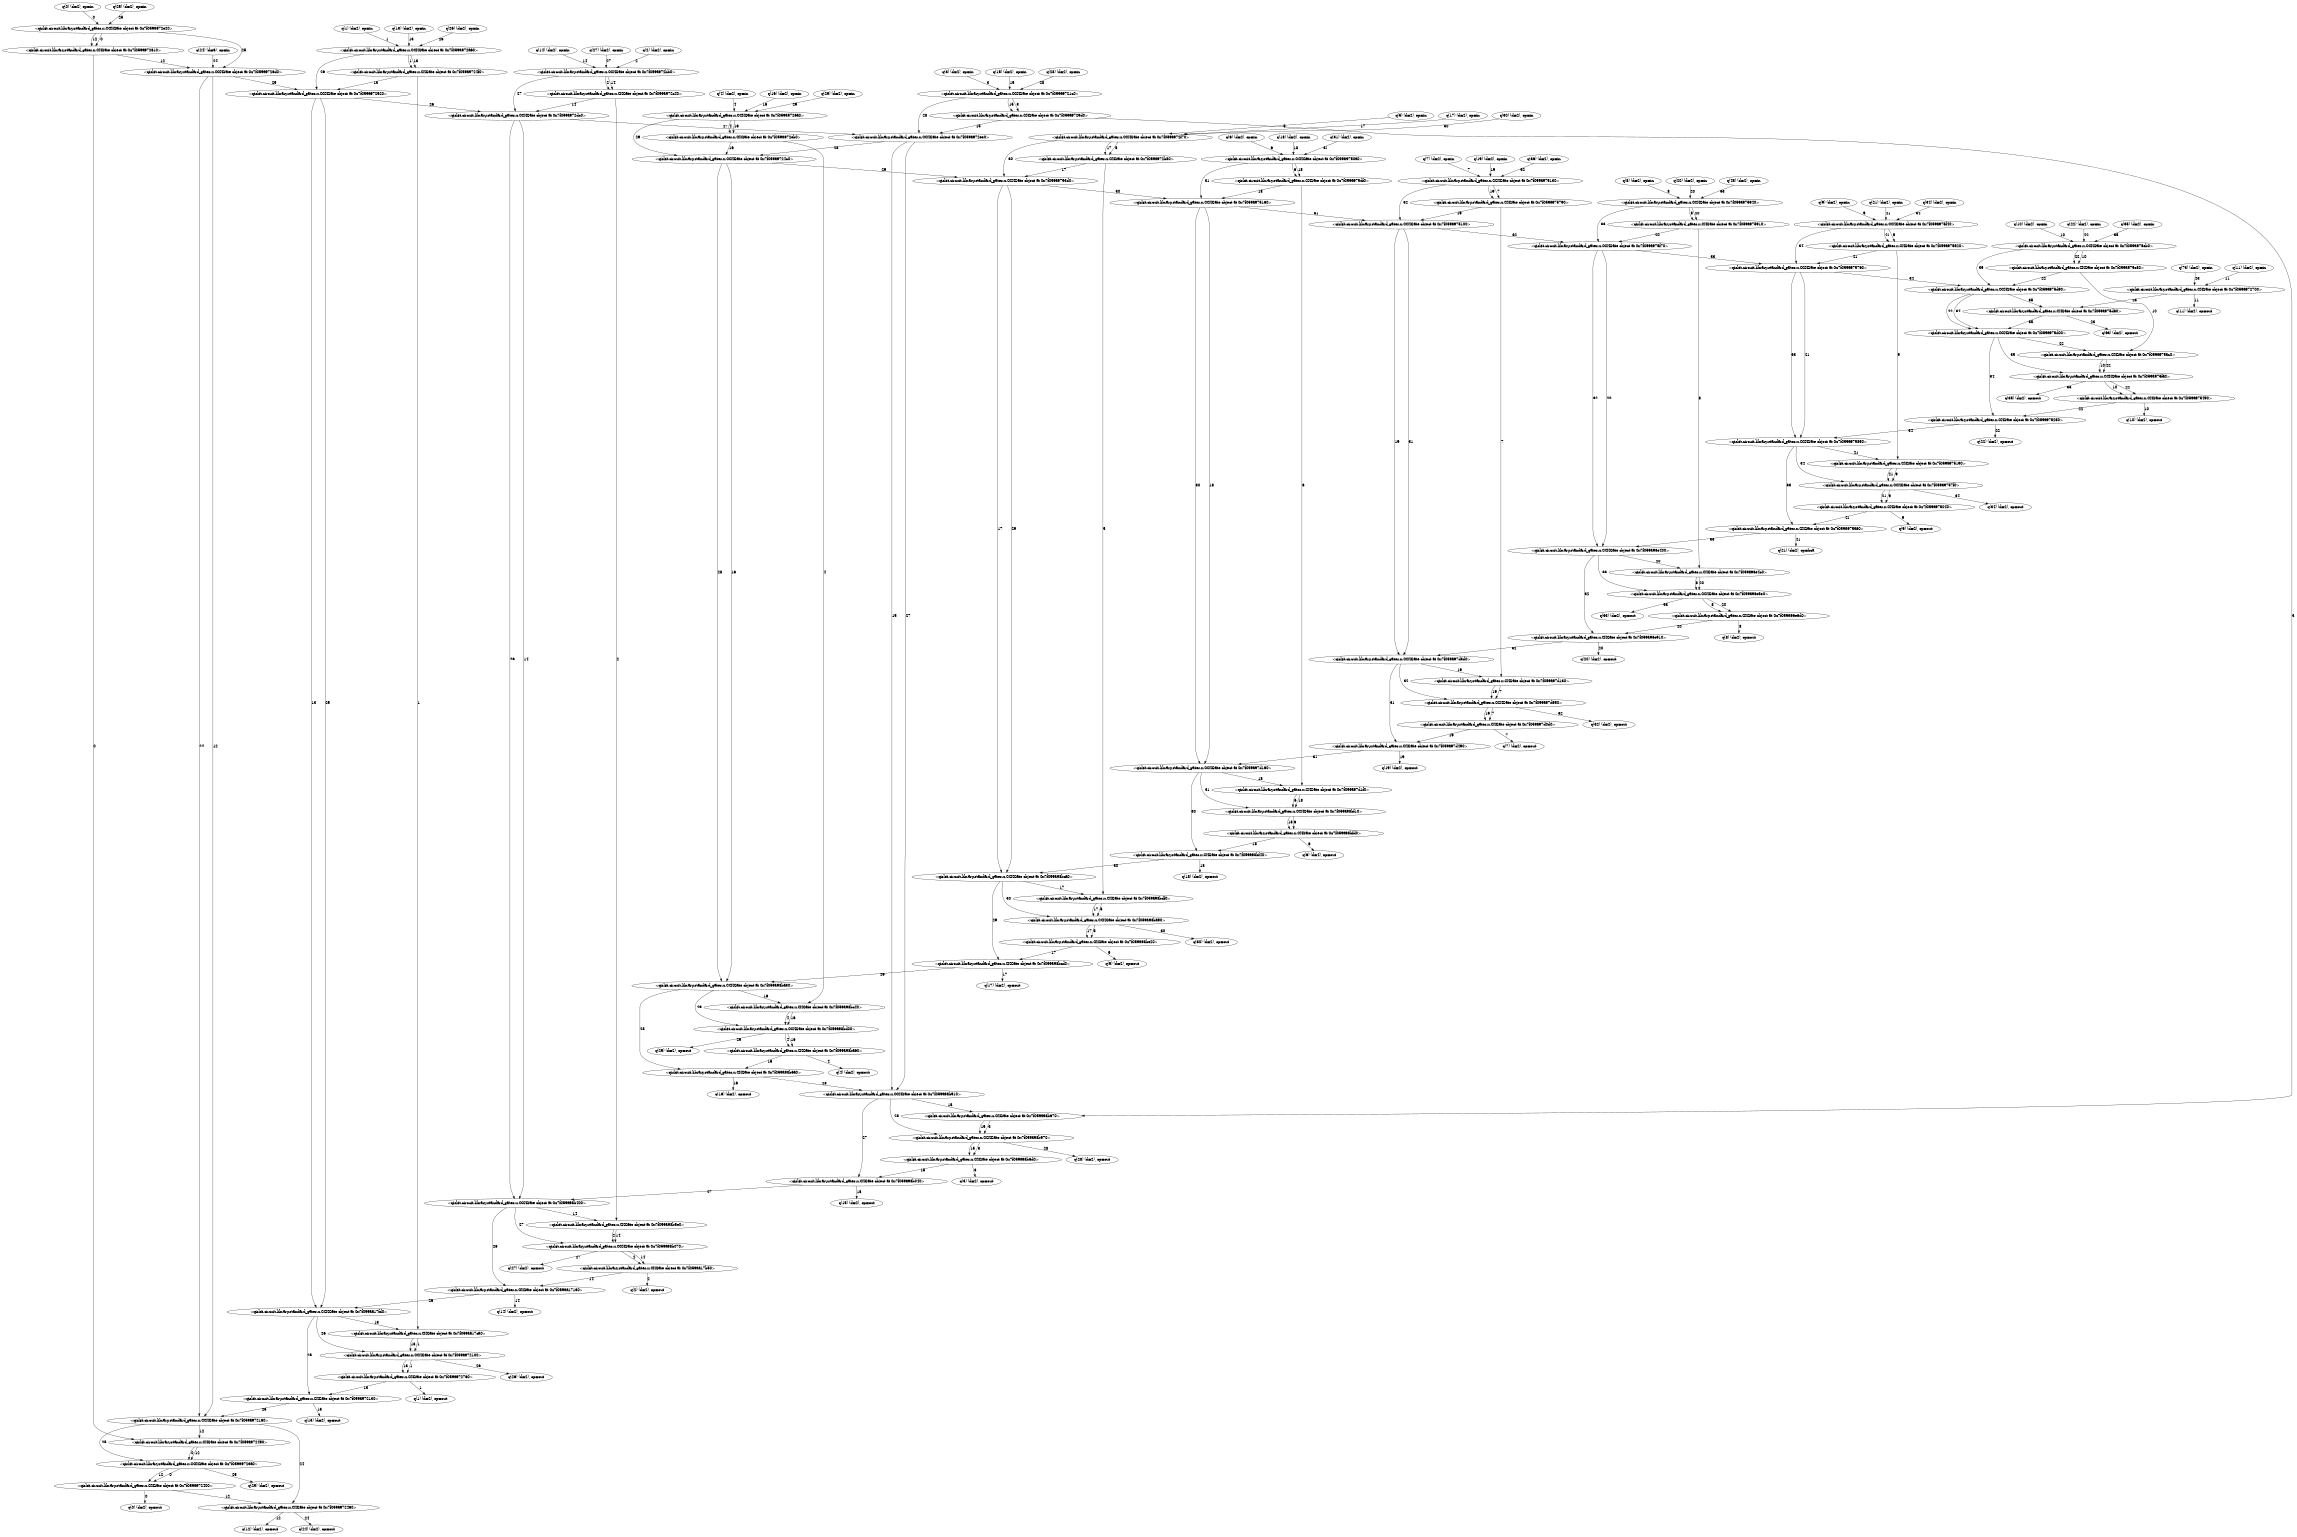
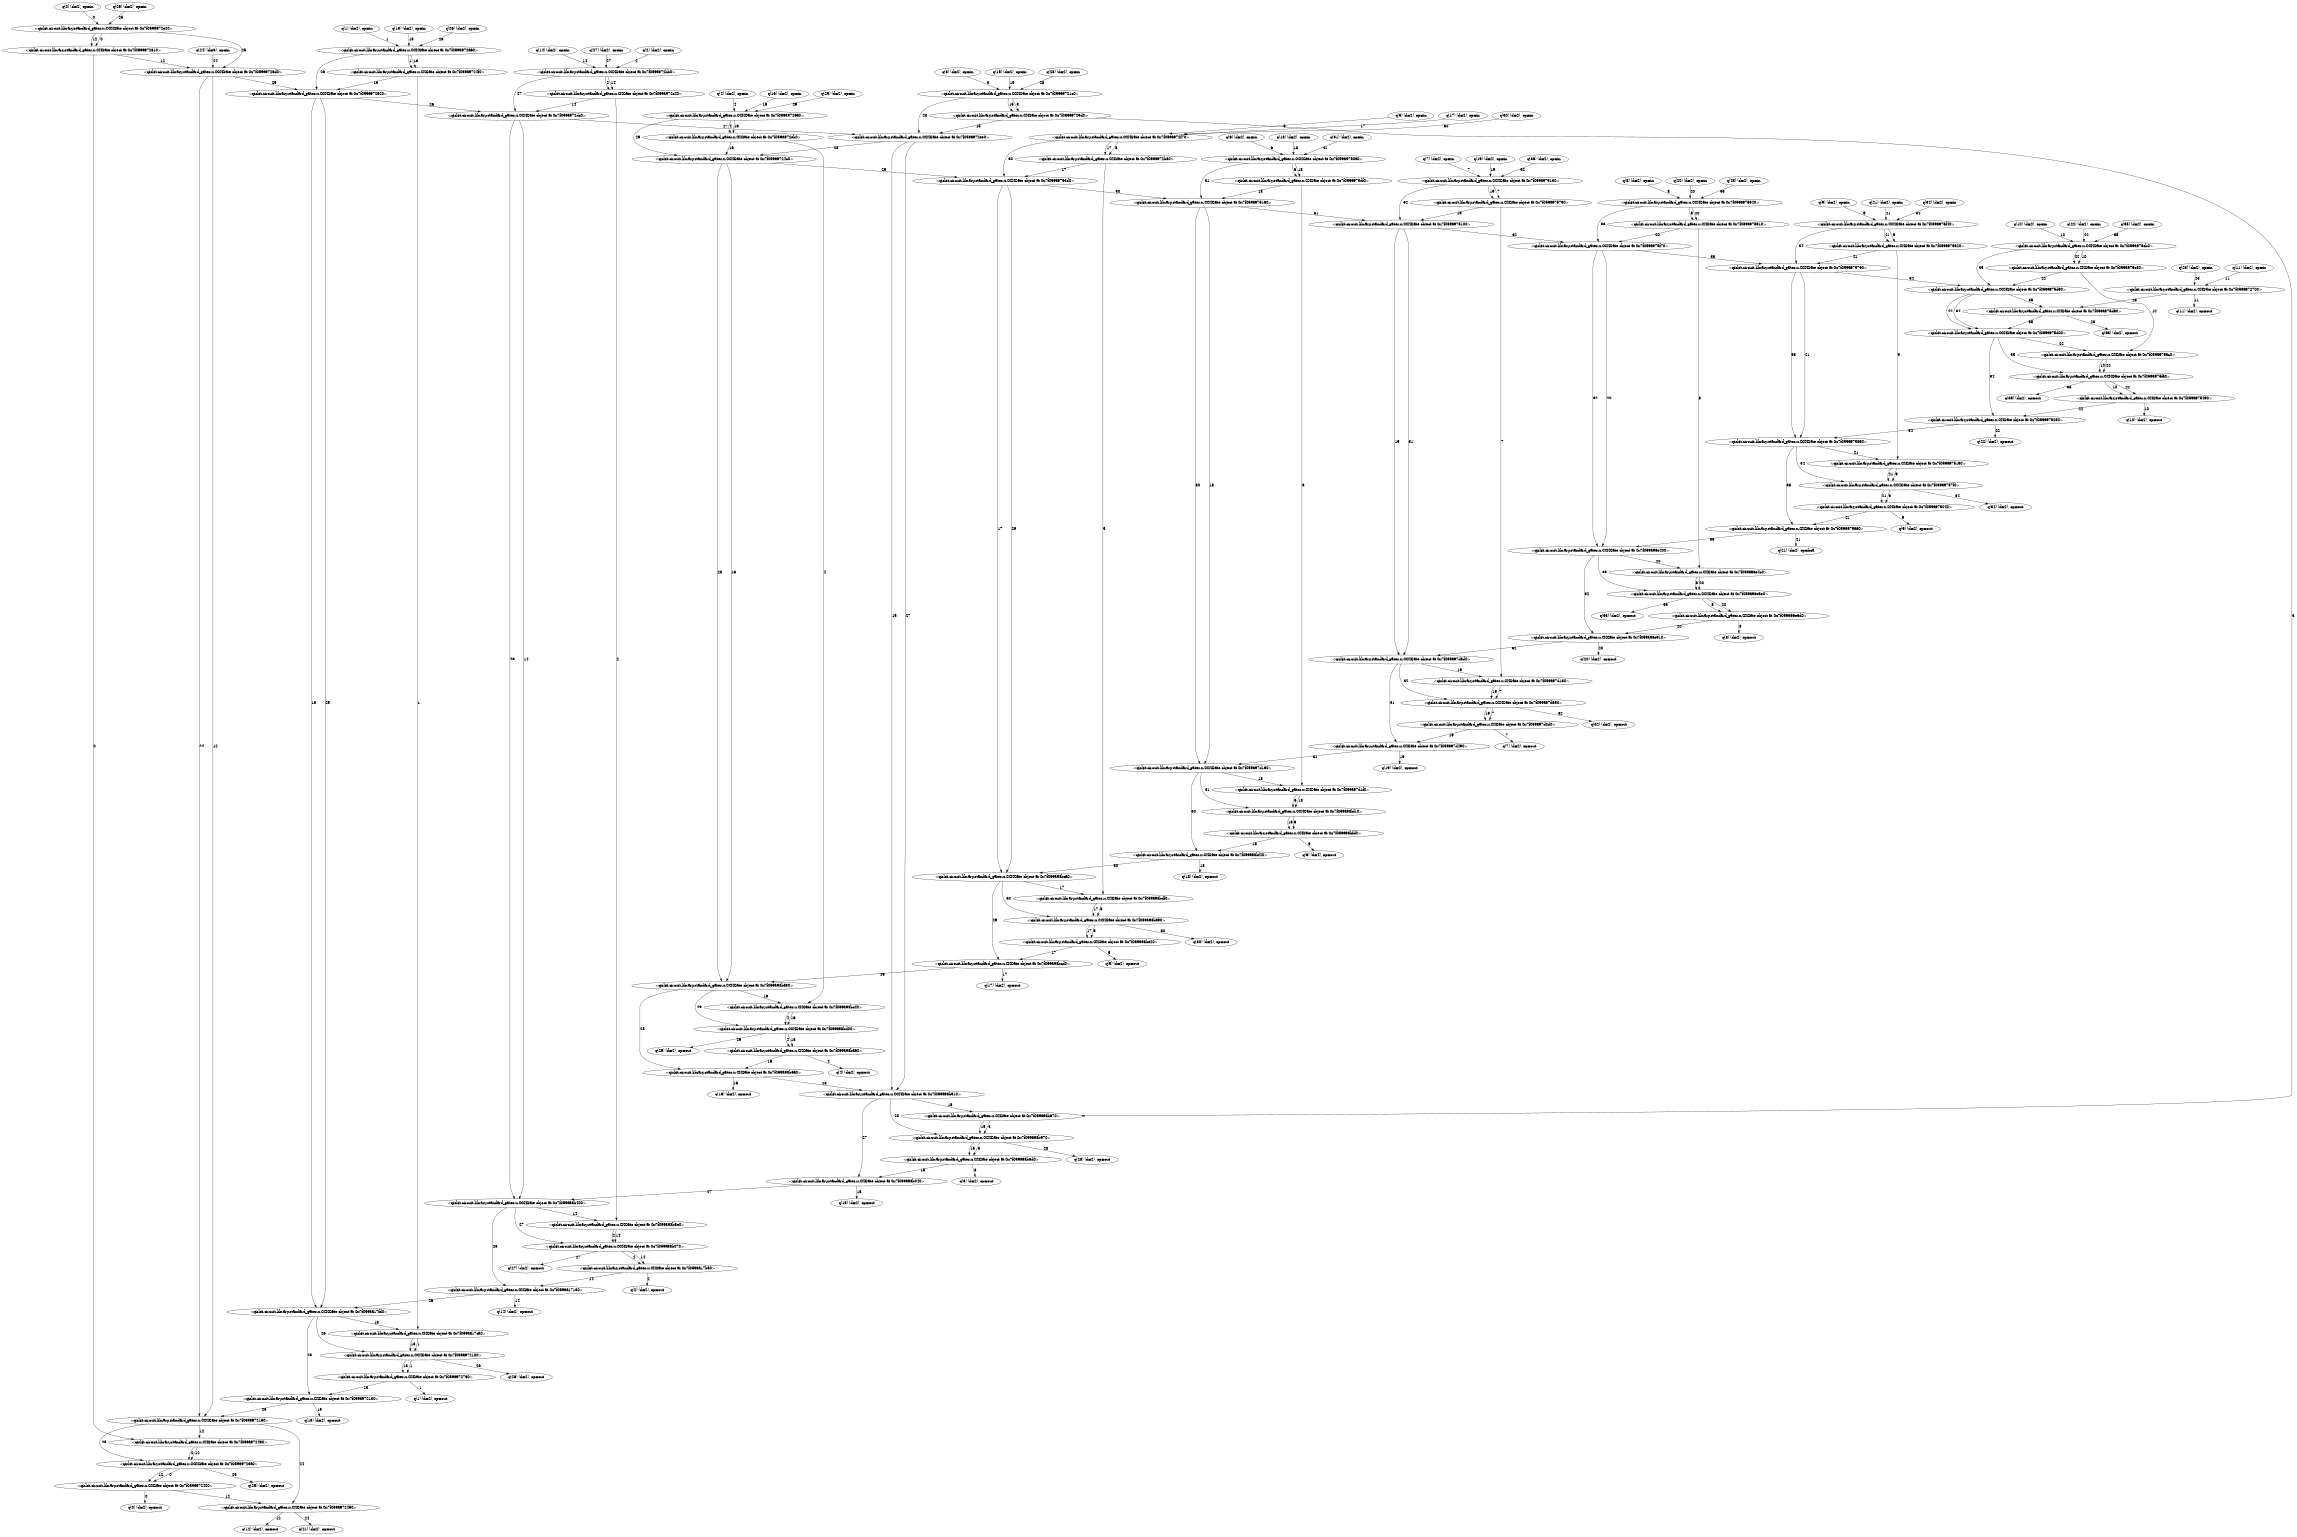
(2196, 268) -> (2196, 268)
(317, 1530) -> (317, 1530)
